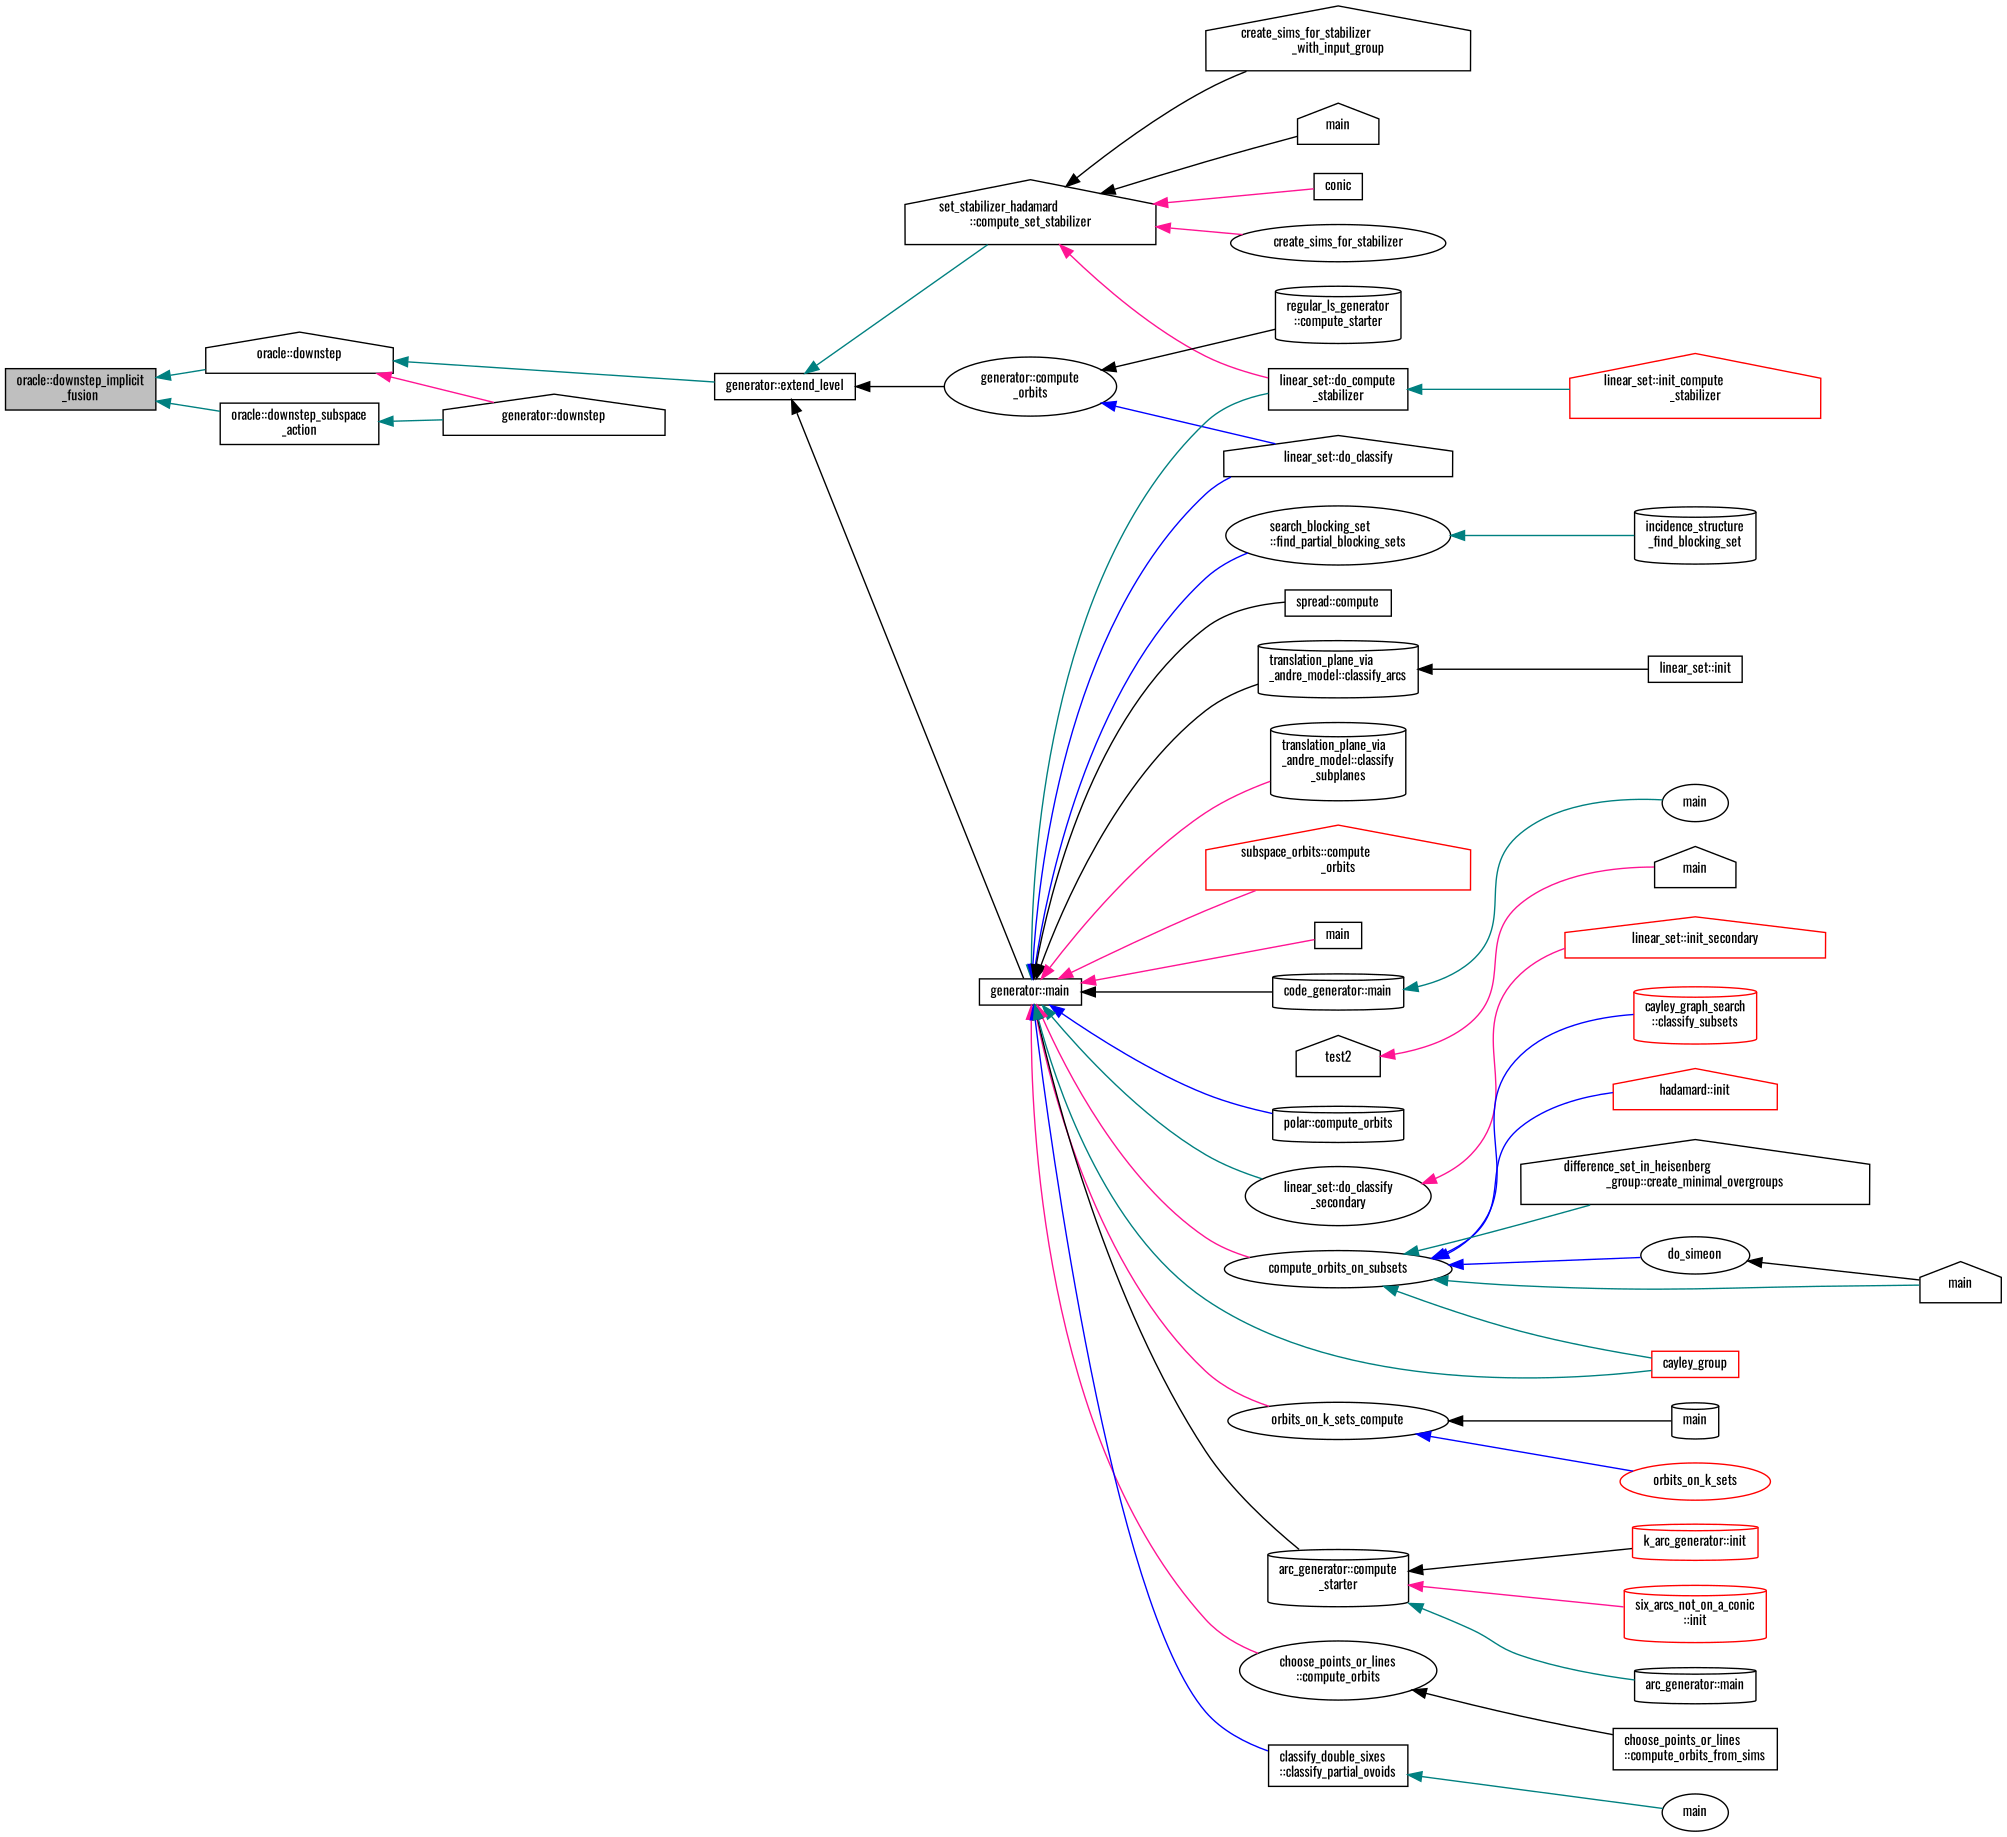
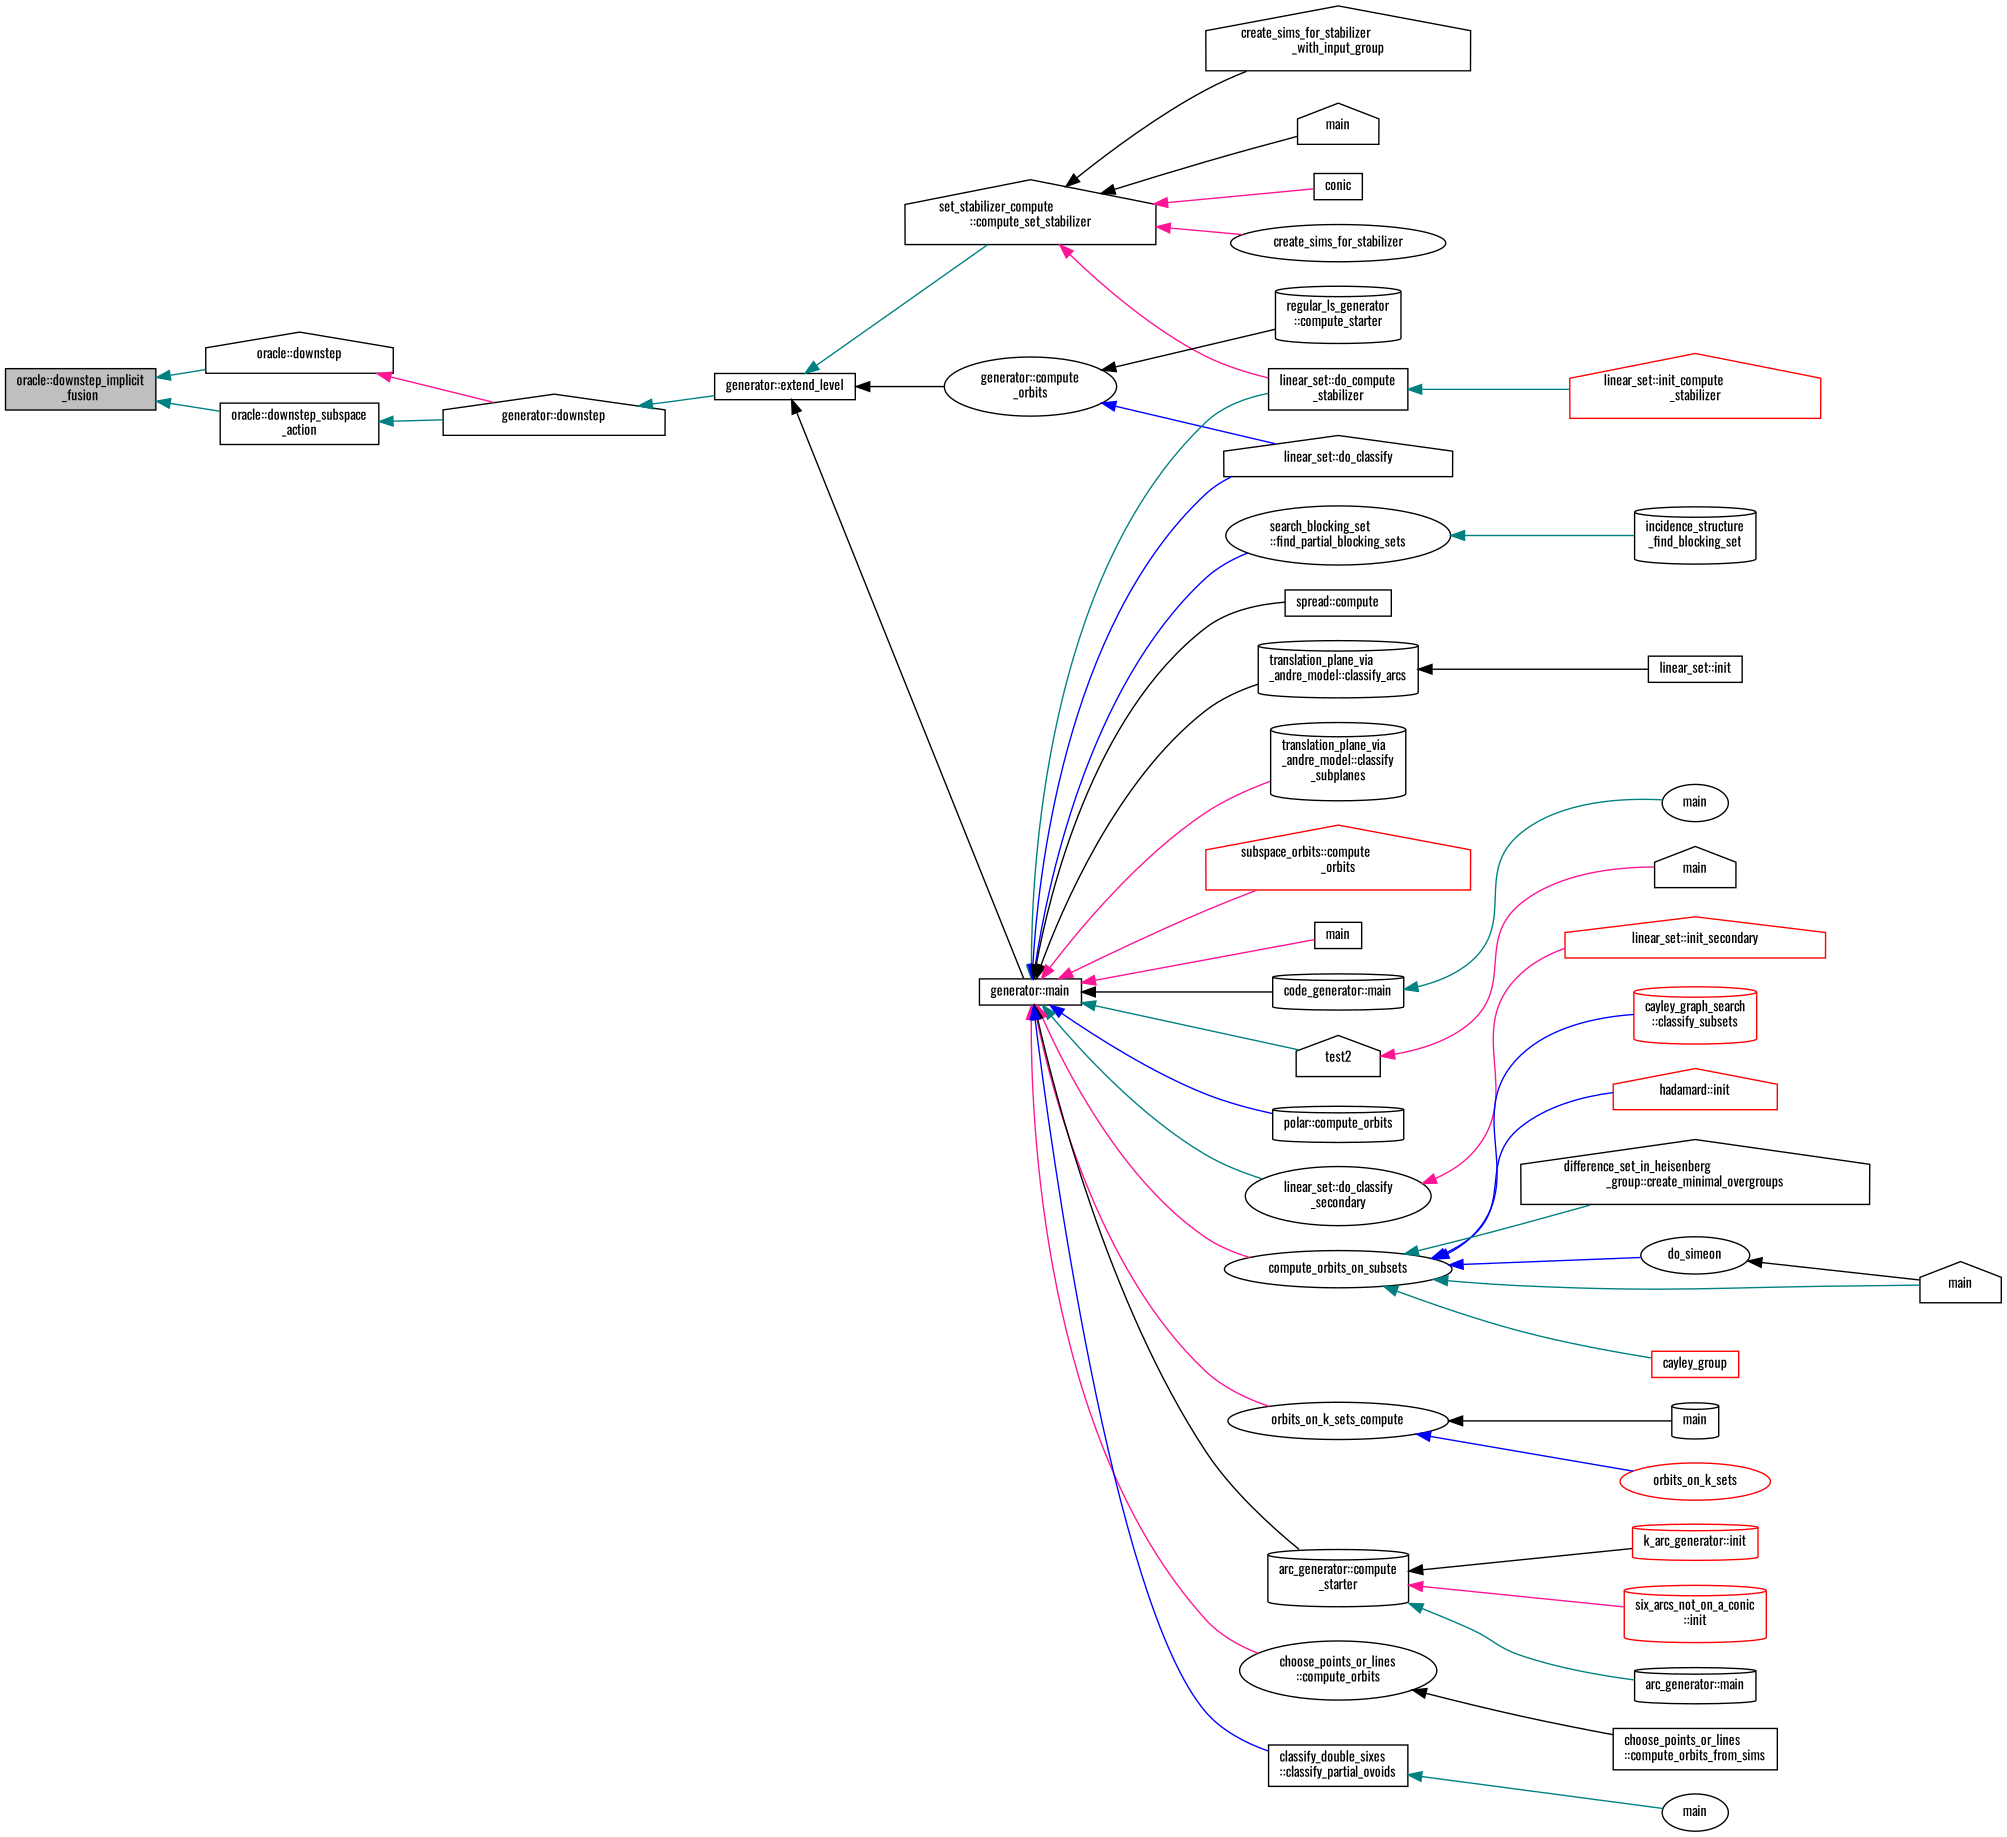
(1030, 216) -> (1030, 216)
(561, 372) -> (684, 400)
(1261, 1330) -> (1197, 1028)
